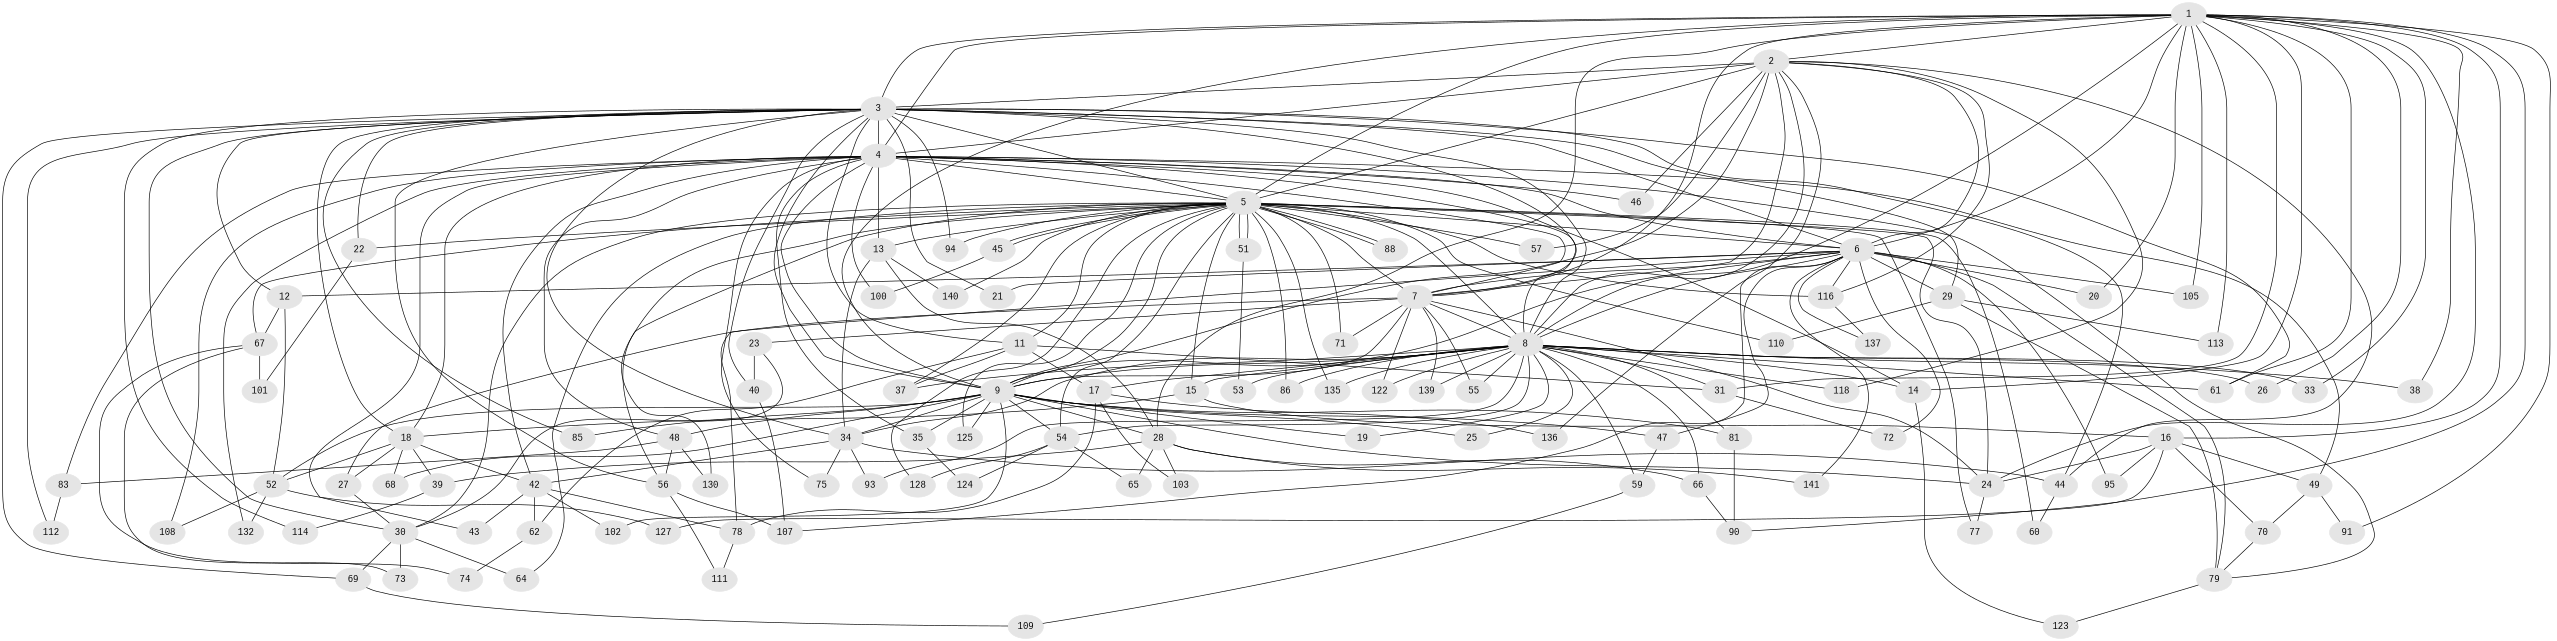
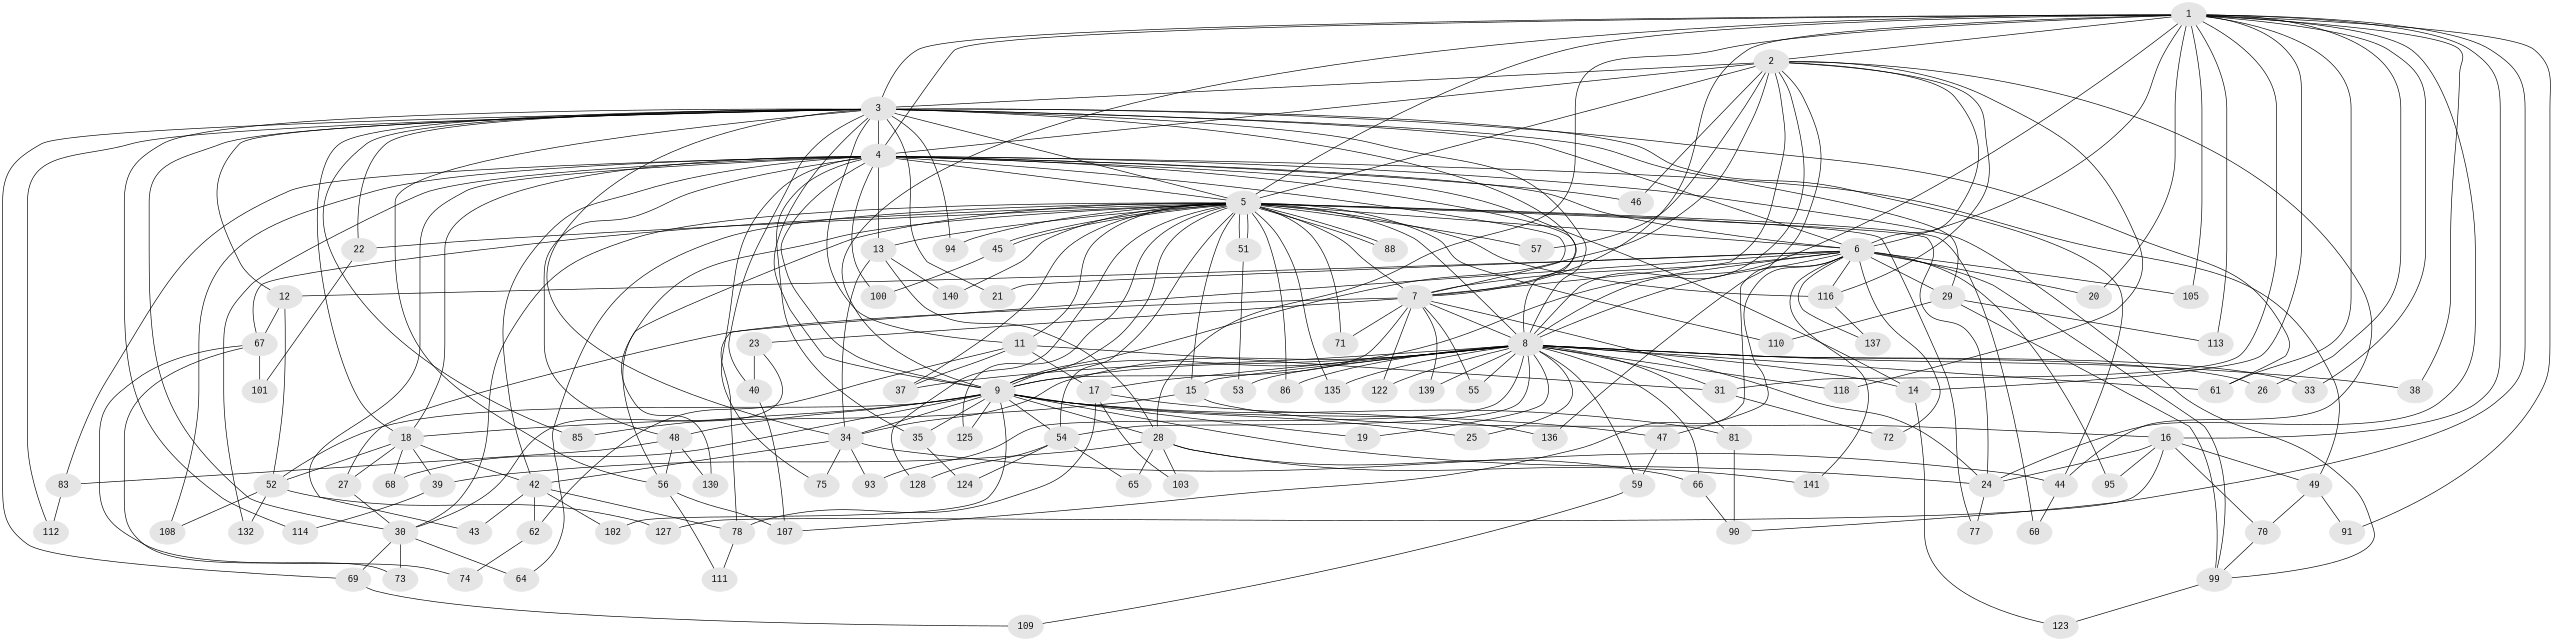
(2214, 580) -> (2214, 580)
